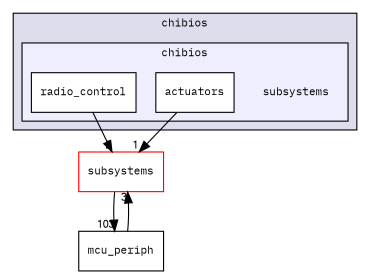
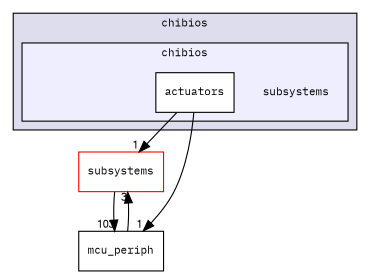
(84, 93) -> none
none -> (182, 172)
